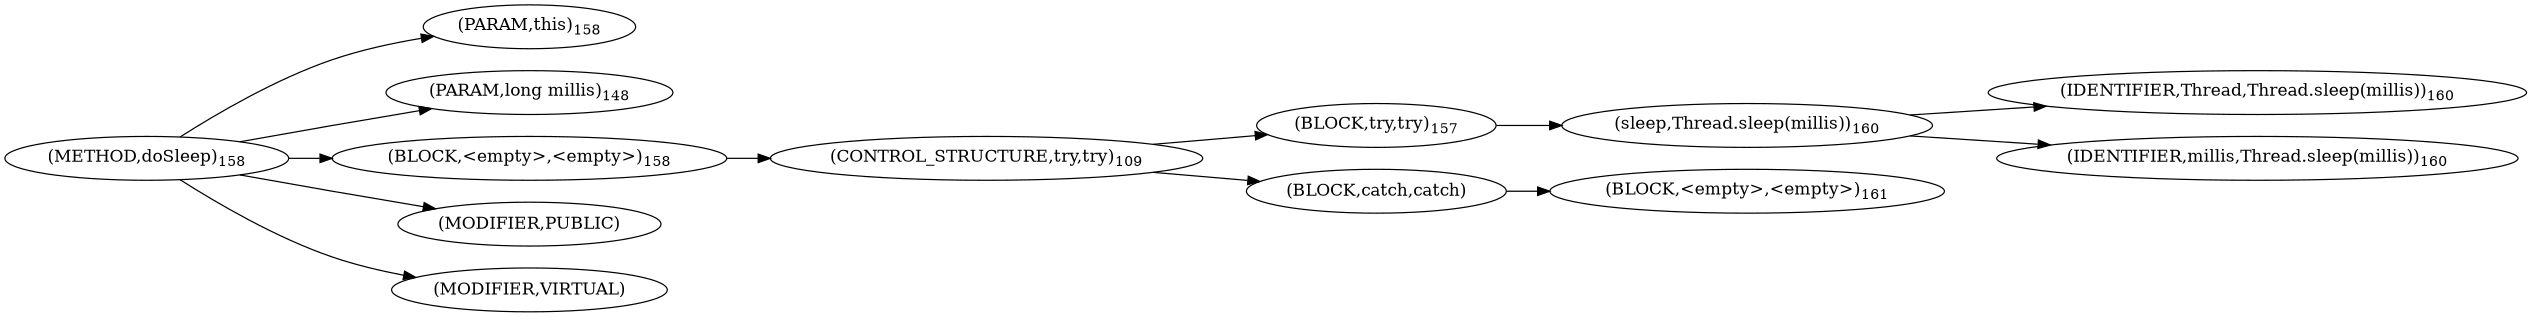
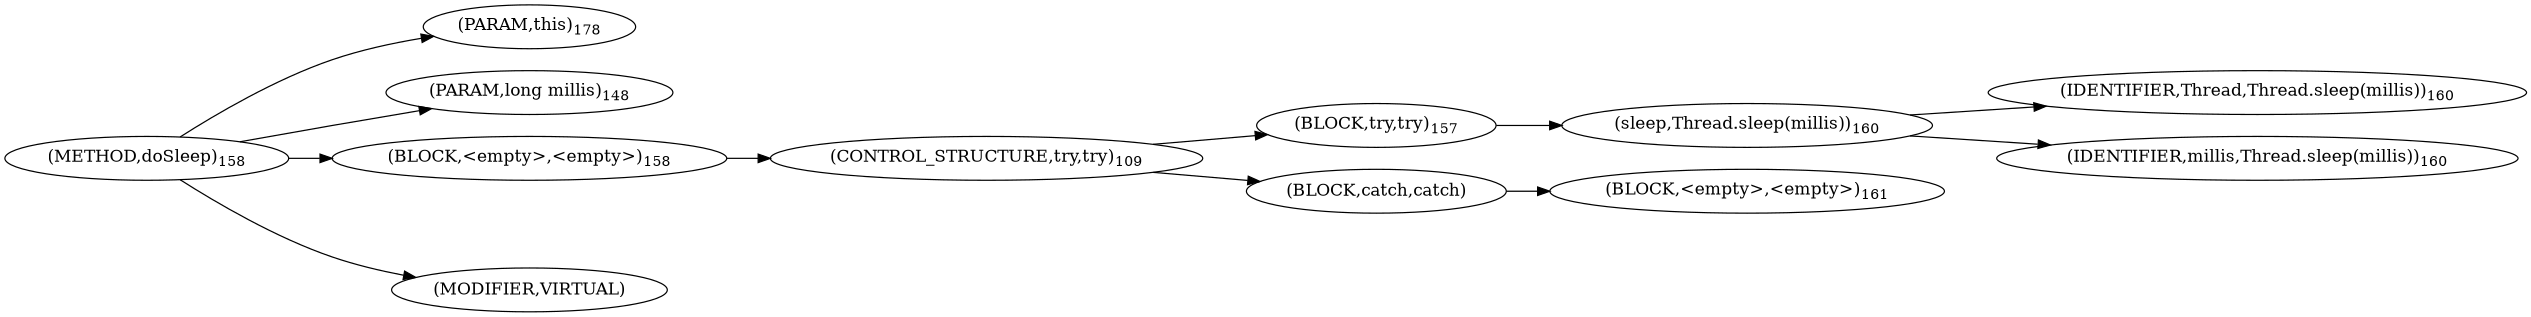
(587, 25) -> (587, 25)
(529, 224) -> none
